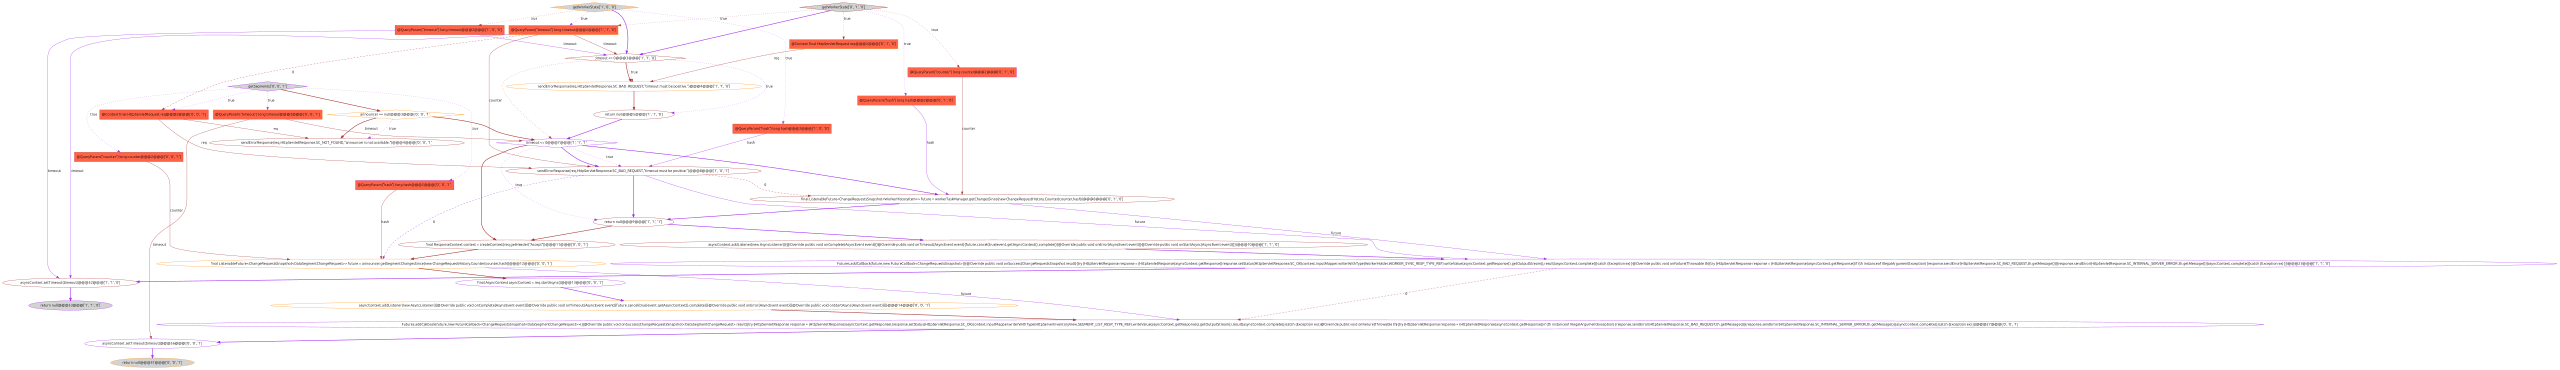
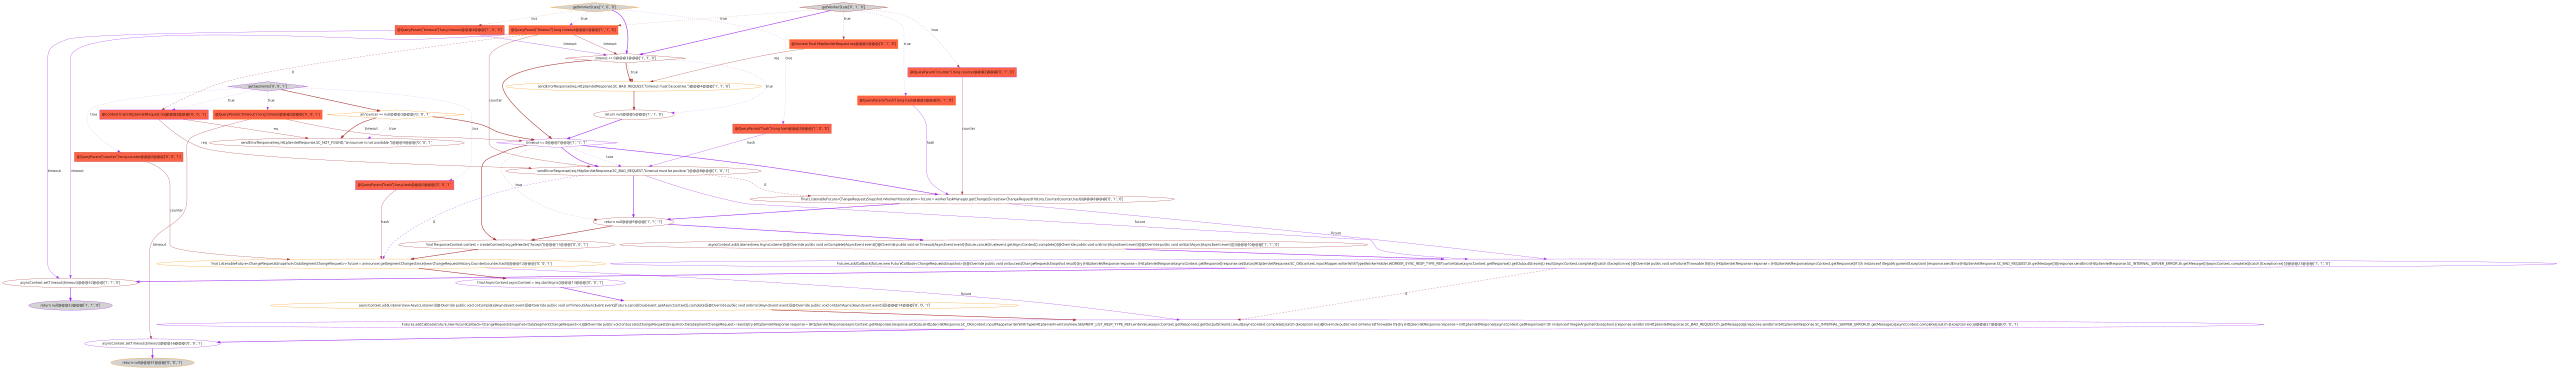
(510, 77) -> (510, 77)
(154, 115) -> (154, 115)
(521, 193) -> (521, 193)
